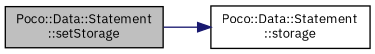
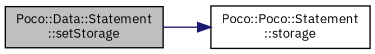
(290, 27) -> (290, 27)
